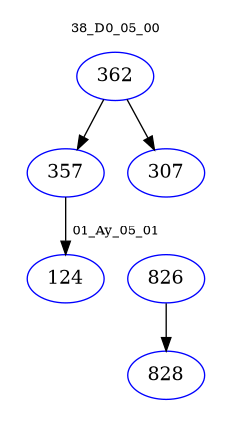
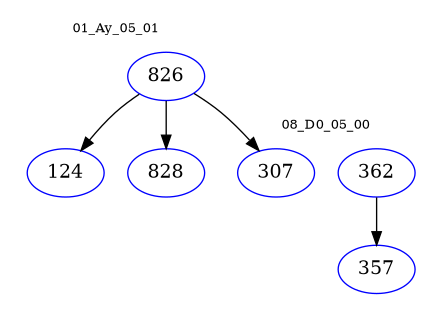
(116, 29) -> (326, 125)
(137, 119) -> (236, 126)
(66, 227) -> (113, 115)
